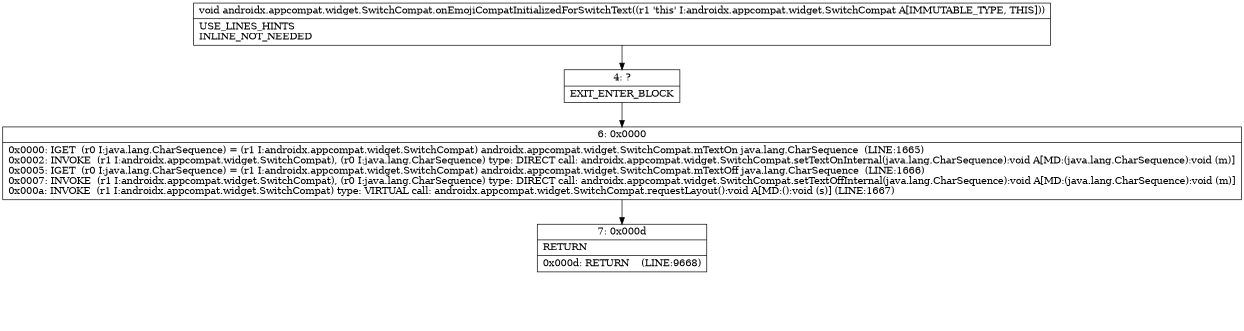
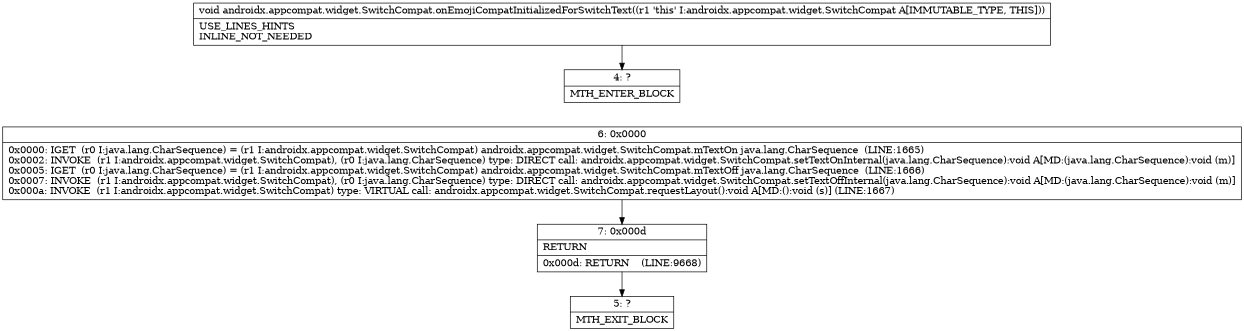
(622, 94) -> (622, 94)
(622, 111) -> none
none -> (622, 312)
